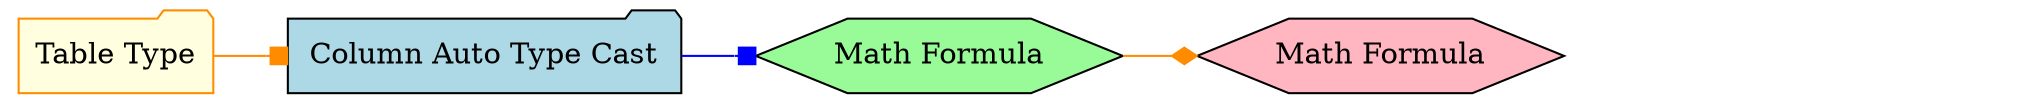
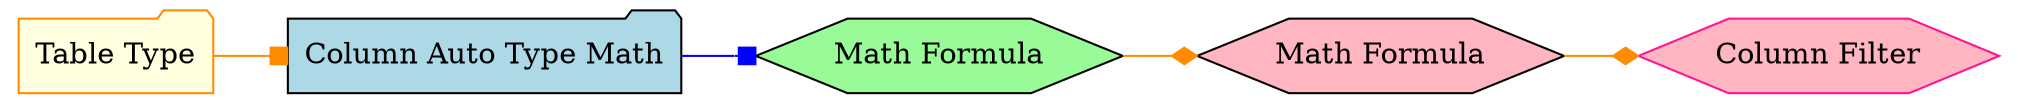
(485, 56) -> (485, 56)
none -> (1819, 56)
